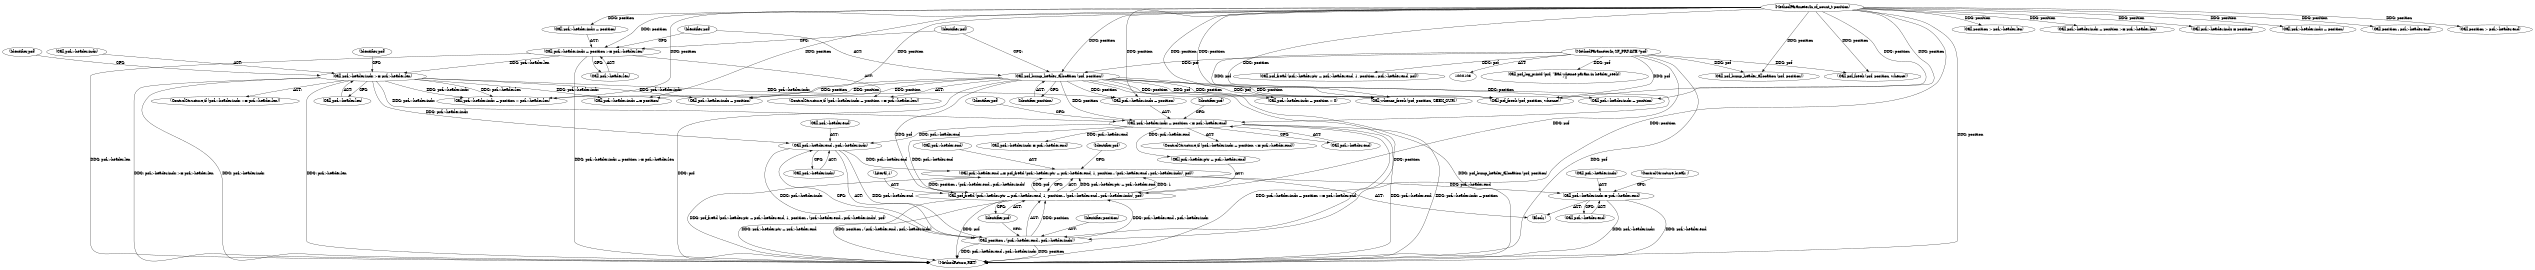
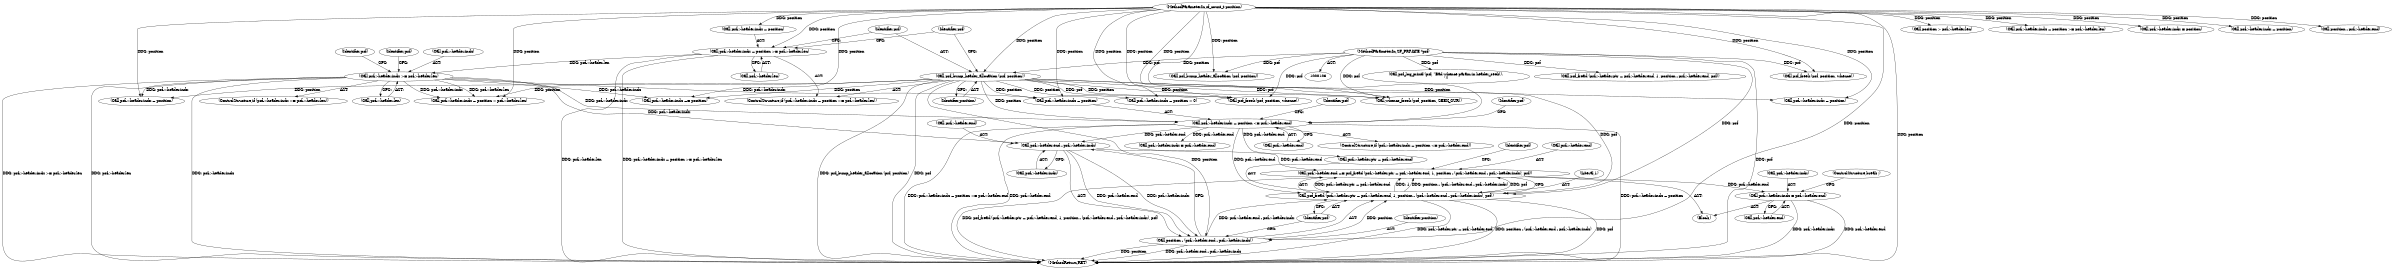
(2490, 30) -> none
